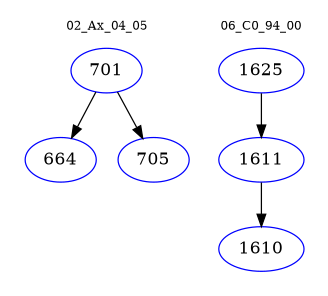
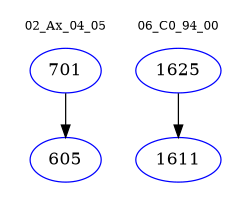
(61, 160) -> none
(154, 160) -> (66, 160)
(261, 249) -> none
